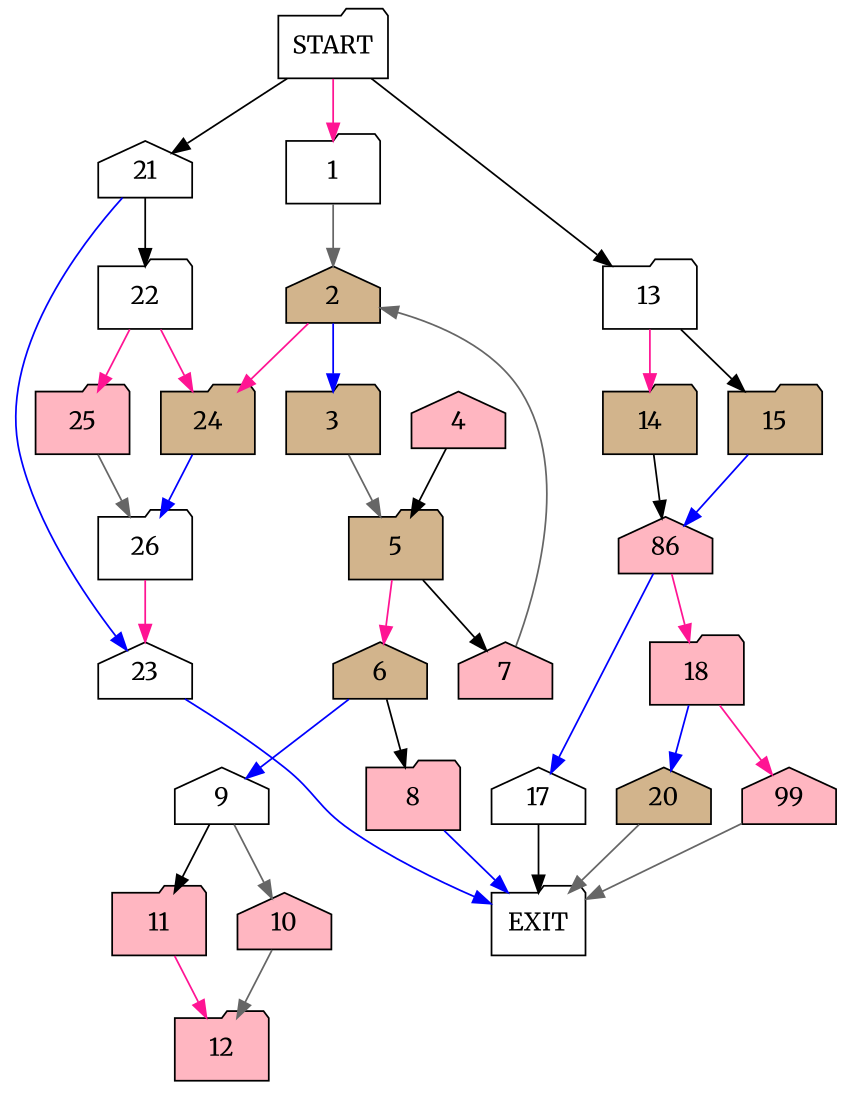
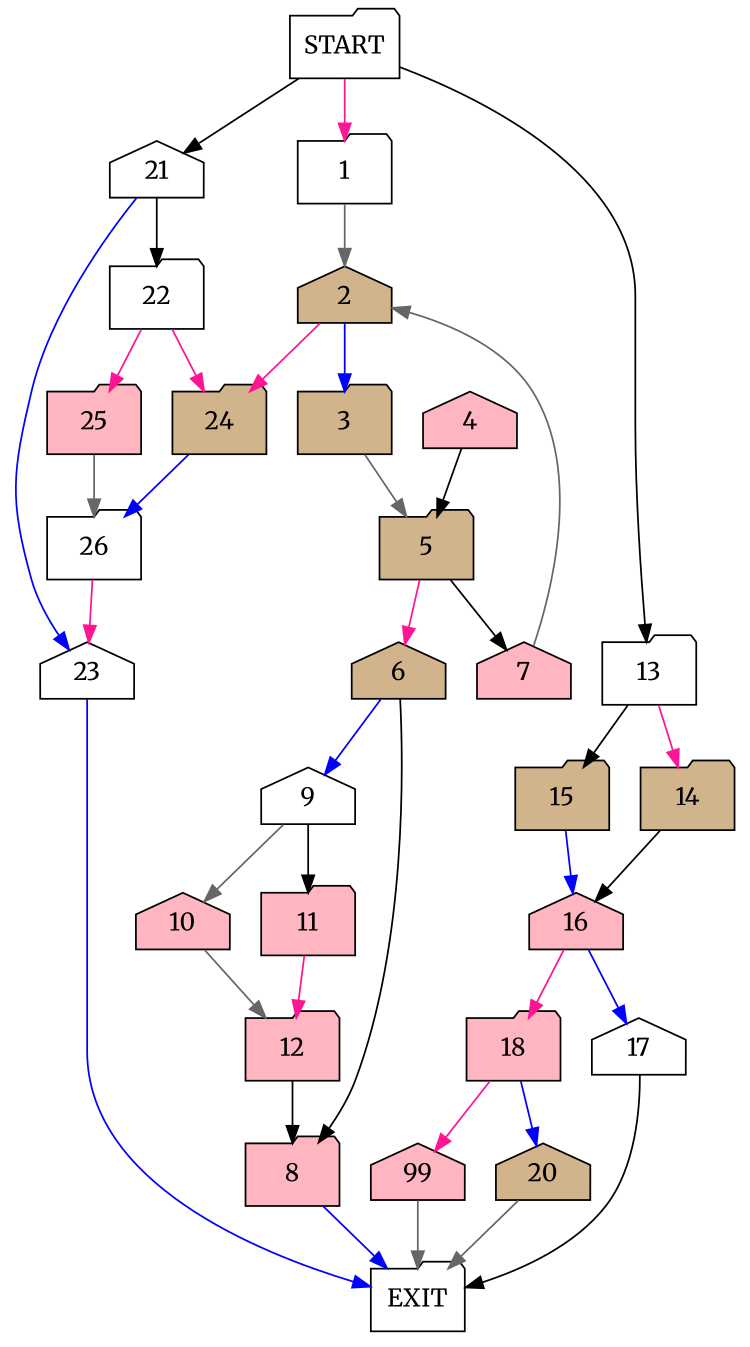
(666, 548) -> (576, 924)
none -> (293, 1104)
